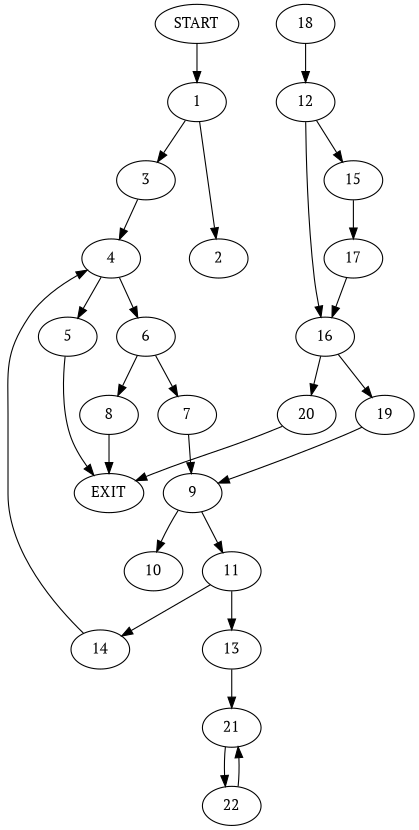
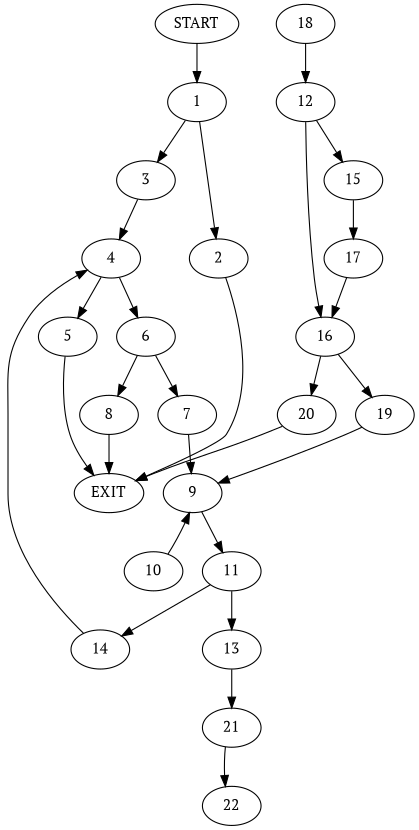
none -> (239, 402)
(169, 526) -> (177, 539)
(239, 772) -> none
